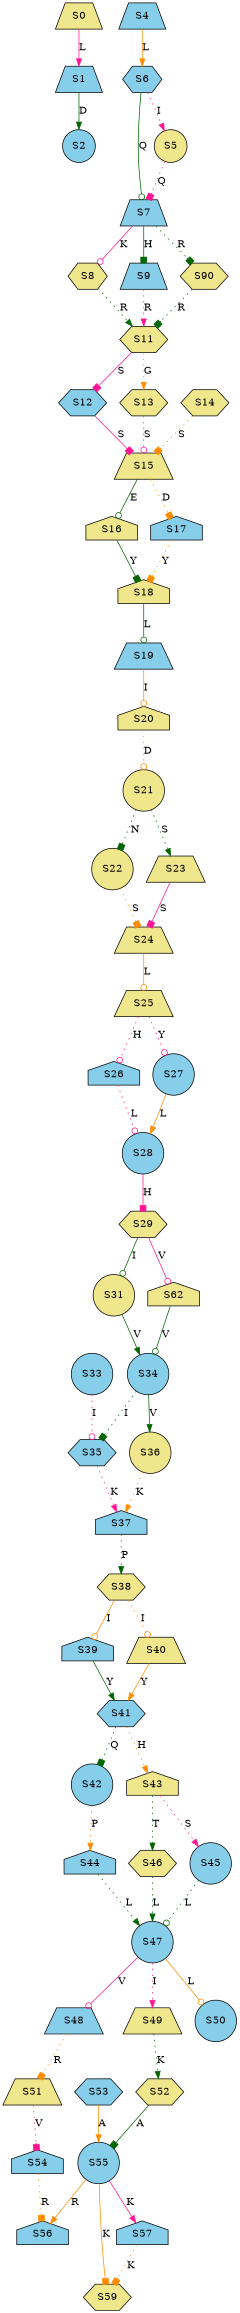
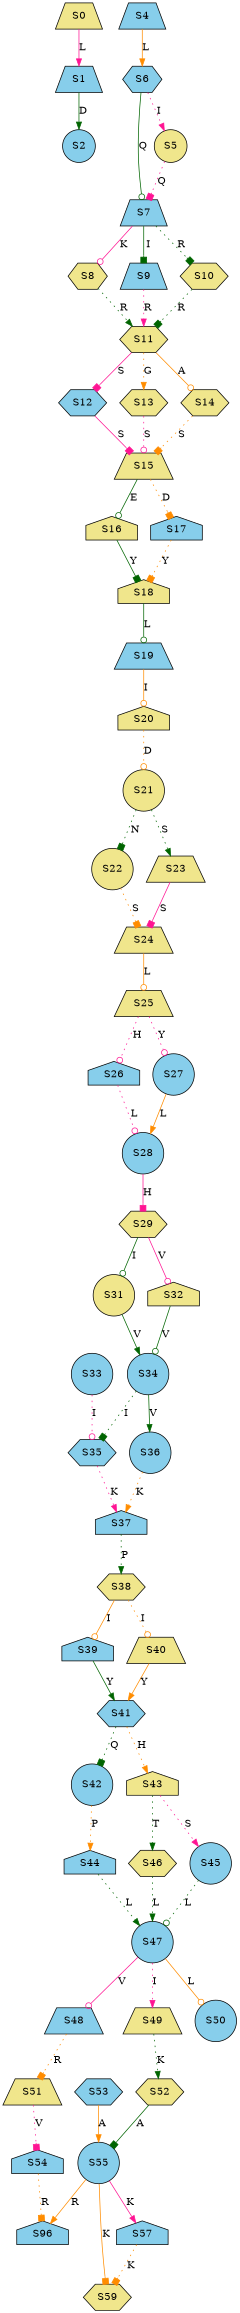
(148, 245) -> (148, 245)
(204, 276) -> (204, 276)
none -> (172, 369)
(174, 1295) -> (174, 1295)
(150, 1453) -> (150, 1453)
(43, 2234) -> (43, 2234)
